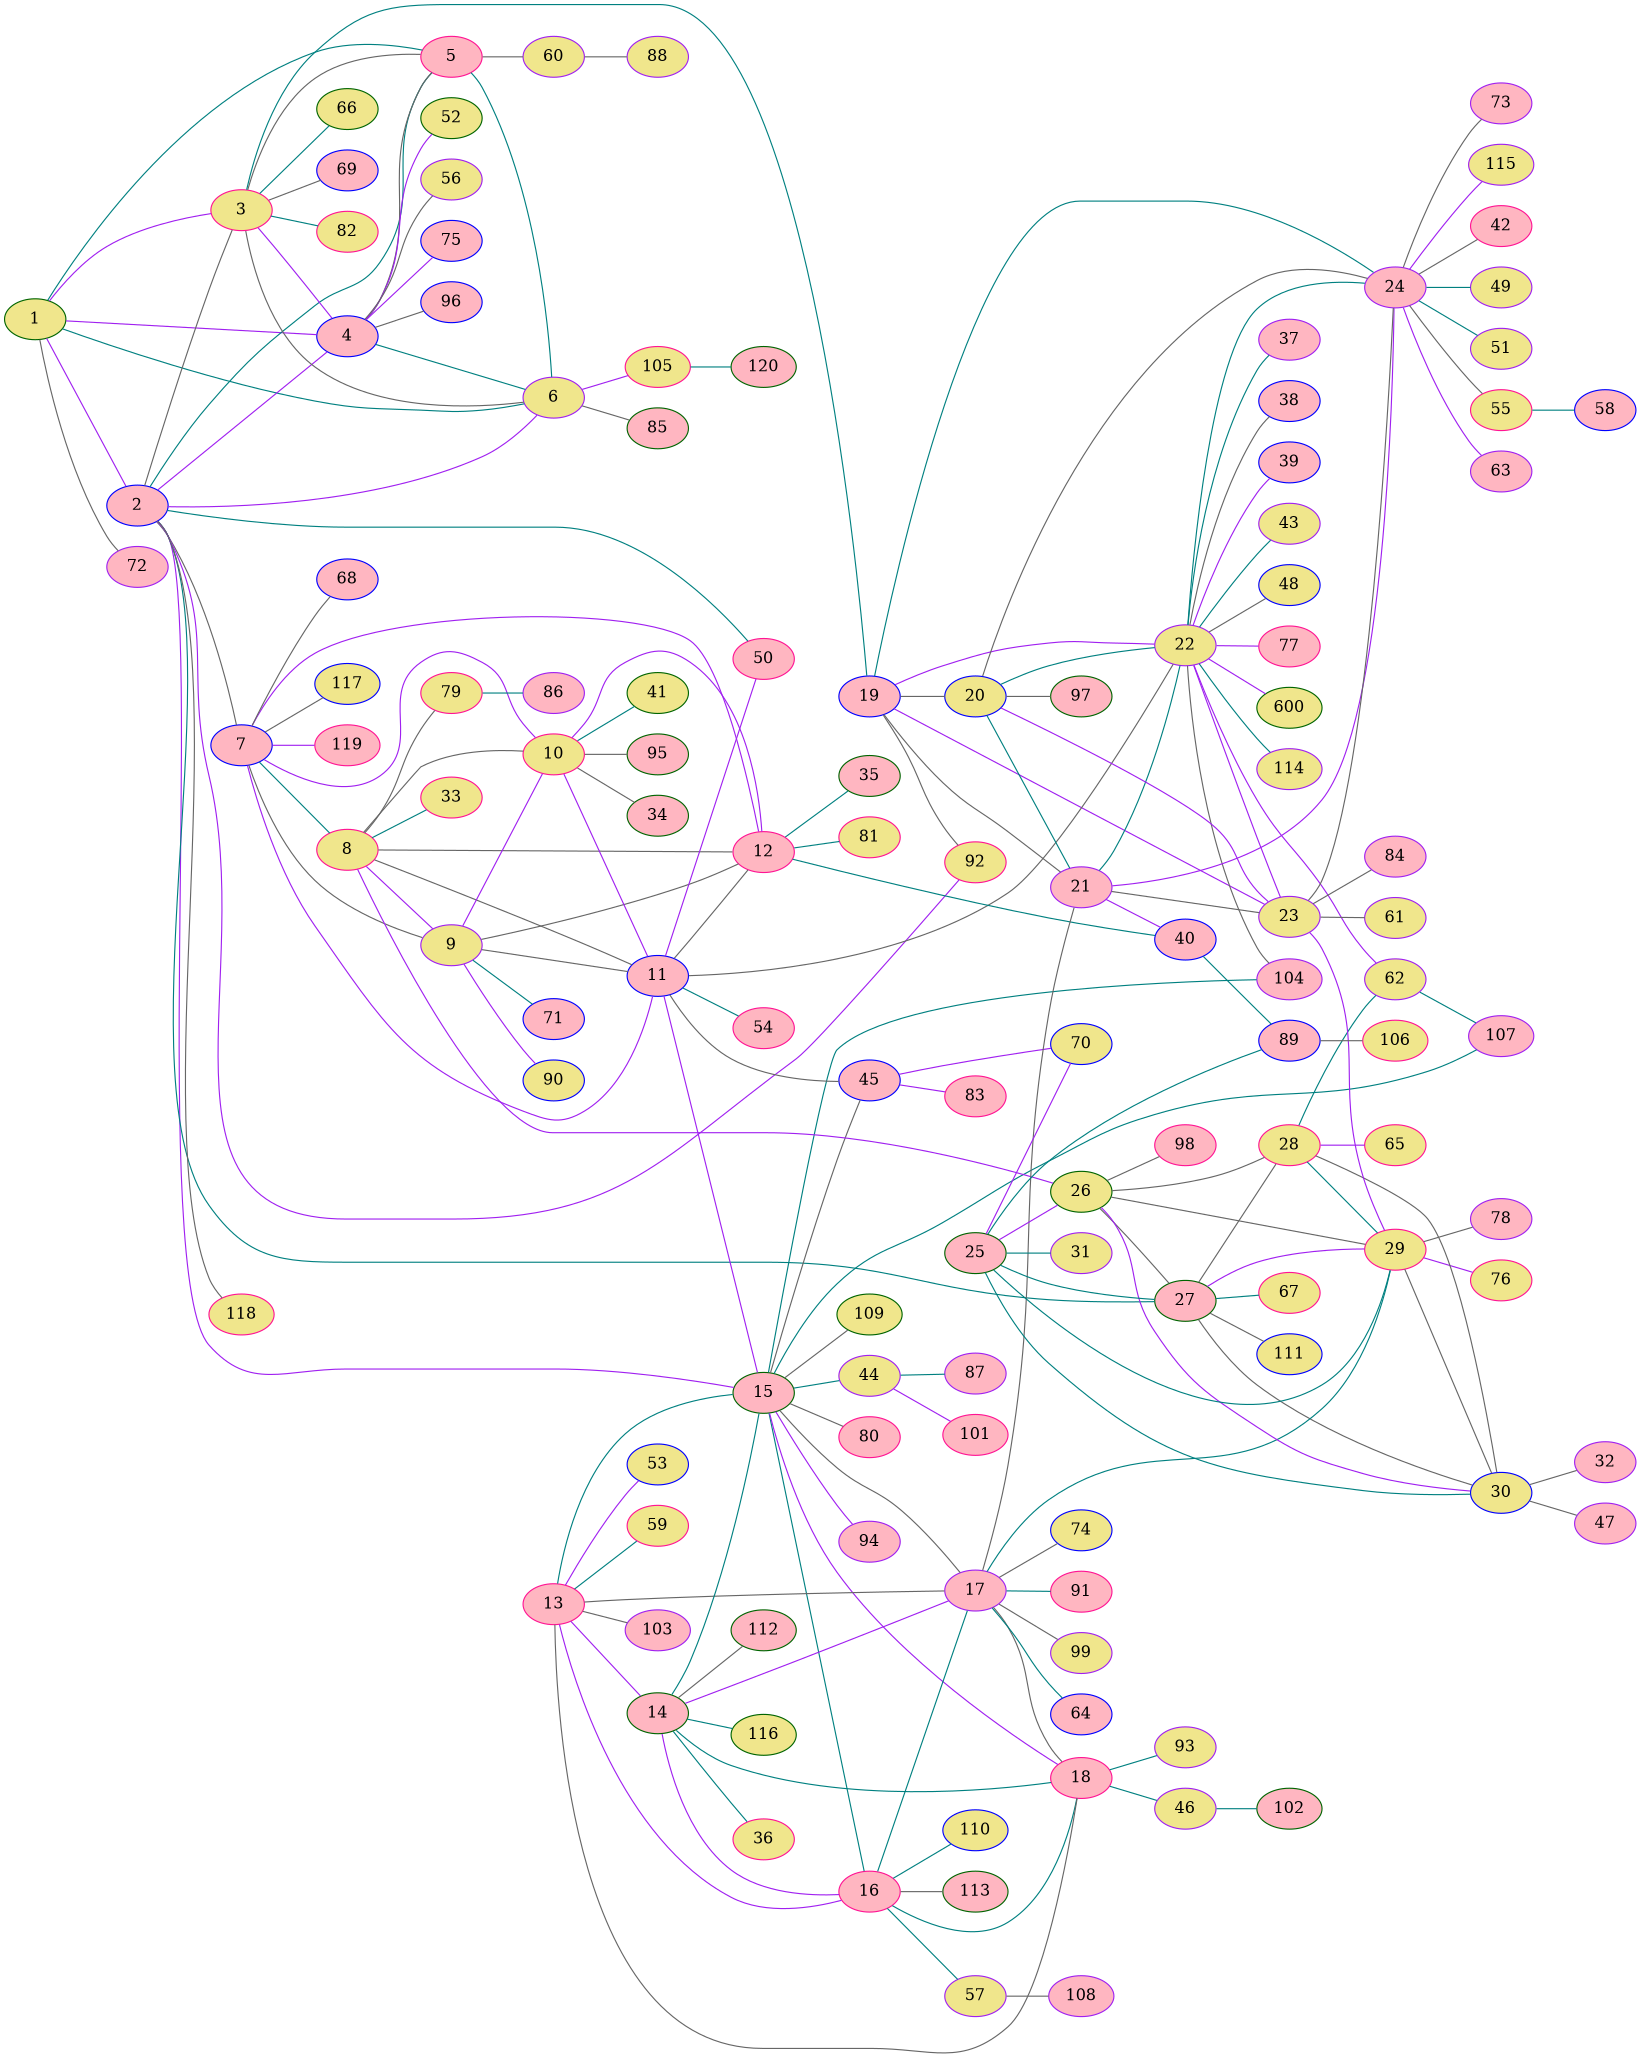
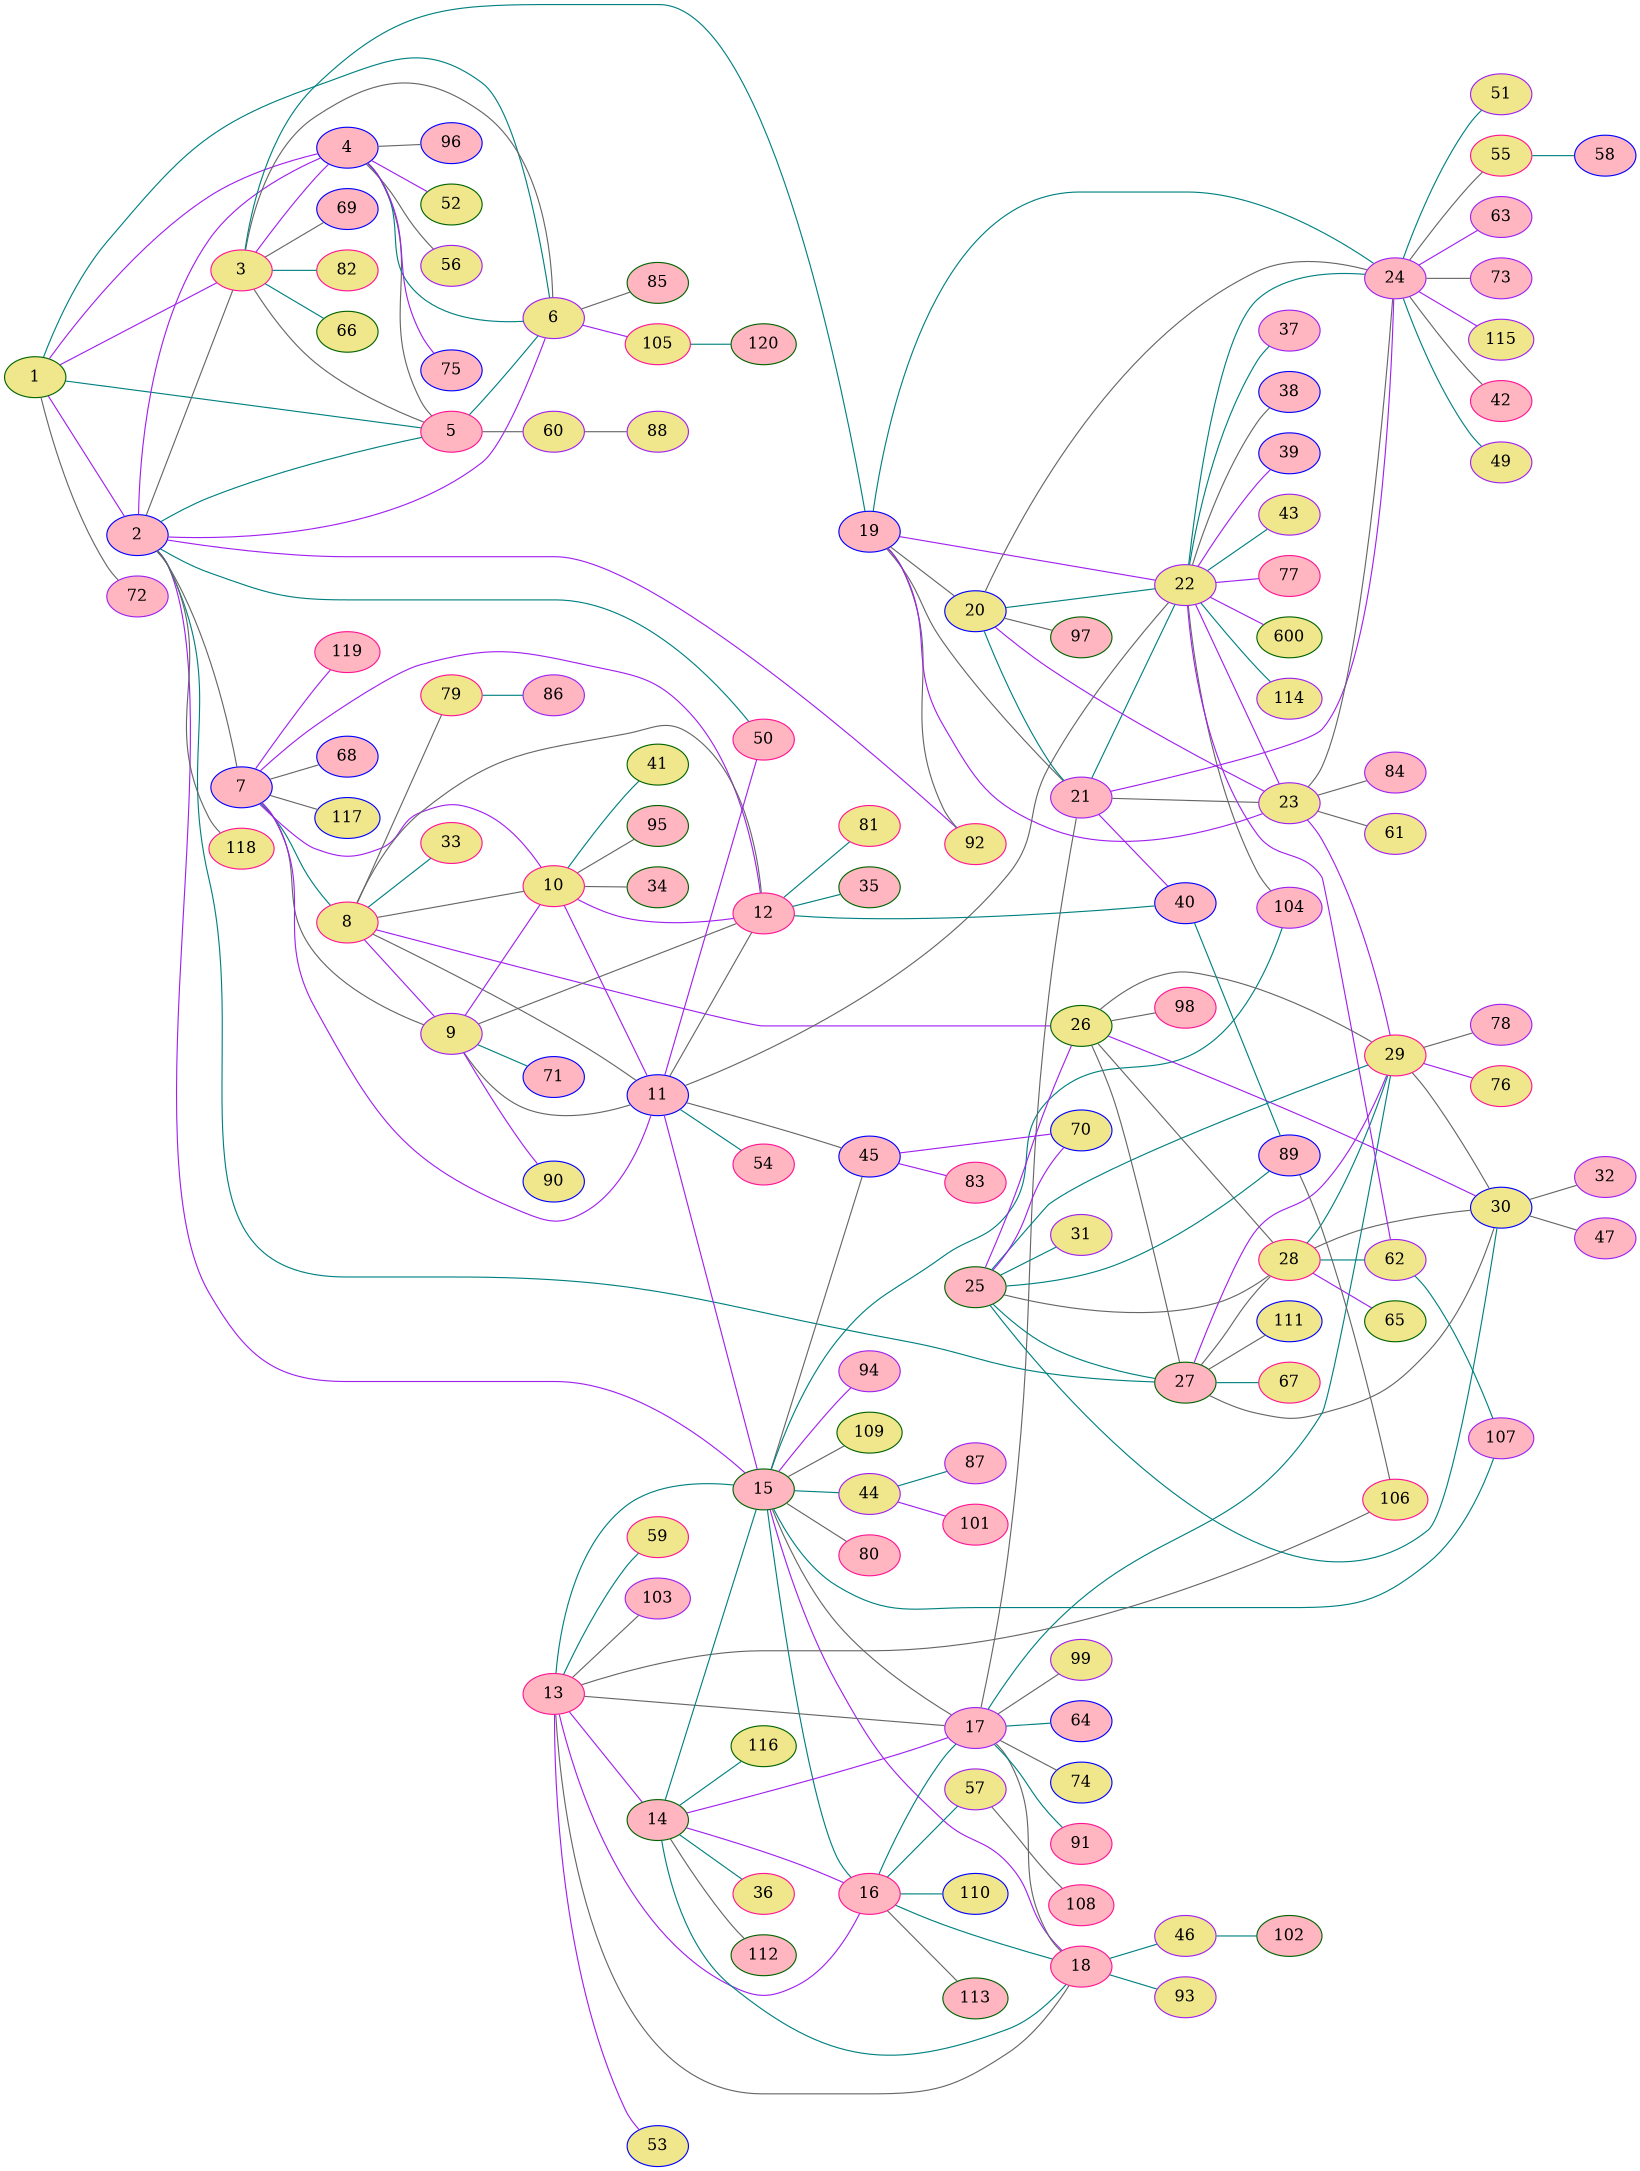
(1289, 585) -> none
(1395, 1145) -> (1395, 1321)
none -> (1140, 1312)
none -> (984, 1640)
(1081, 1996) -> (1081, 1905)
